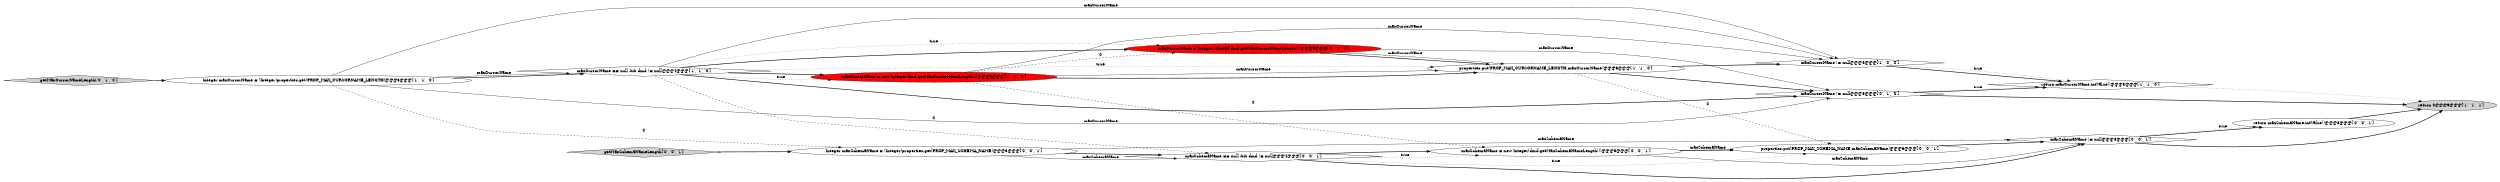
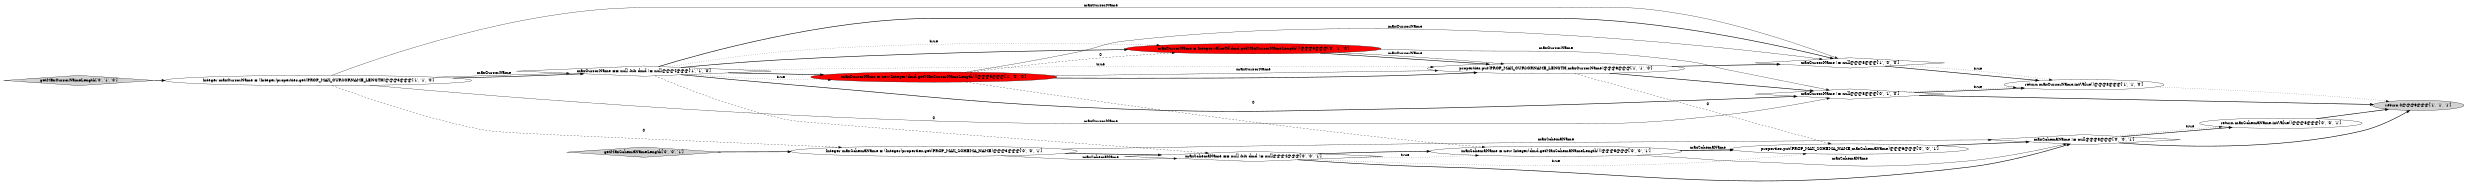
(1244, 18) -> (1244, 18)
(2100, 85) -> (2084, 85)
